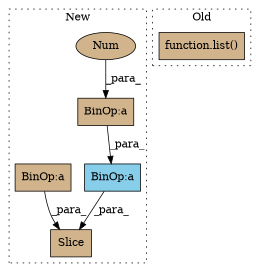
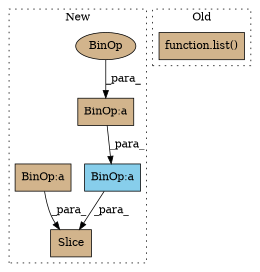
(106, 46) -> (106, 46)
